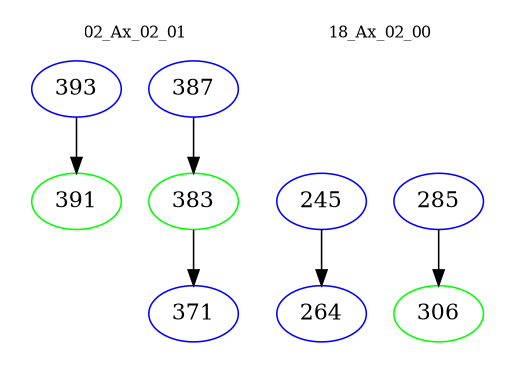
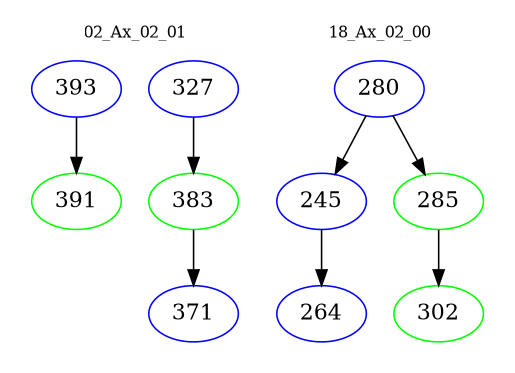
(194, 89) -> (194, 89)
none -> (379, 89)
(439, 201) -> (439, 201)
(439, 314) -> (439, 314)
